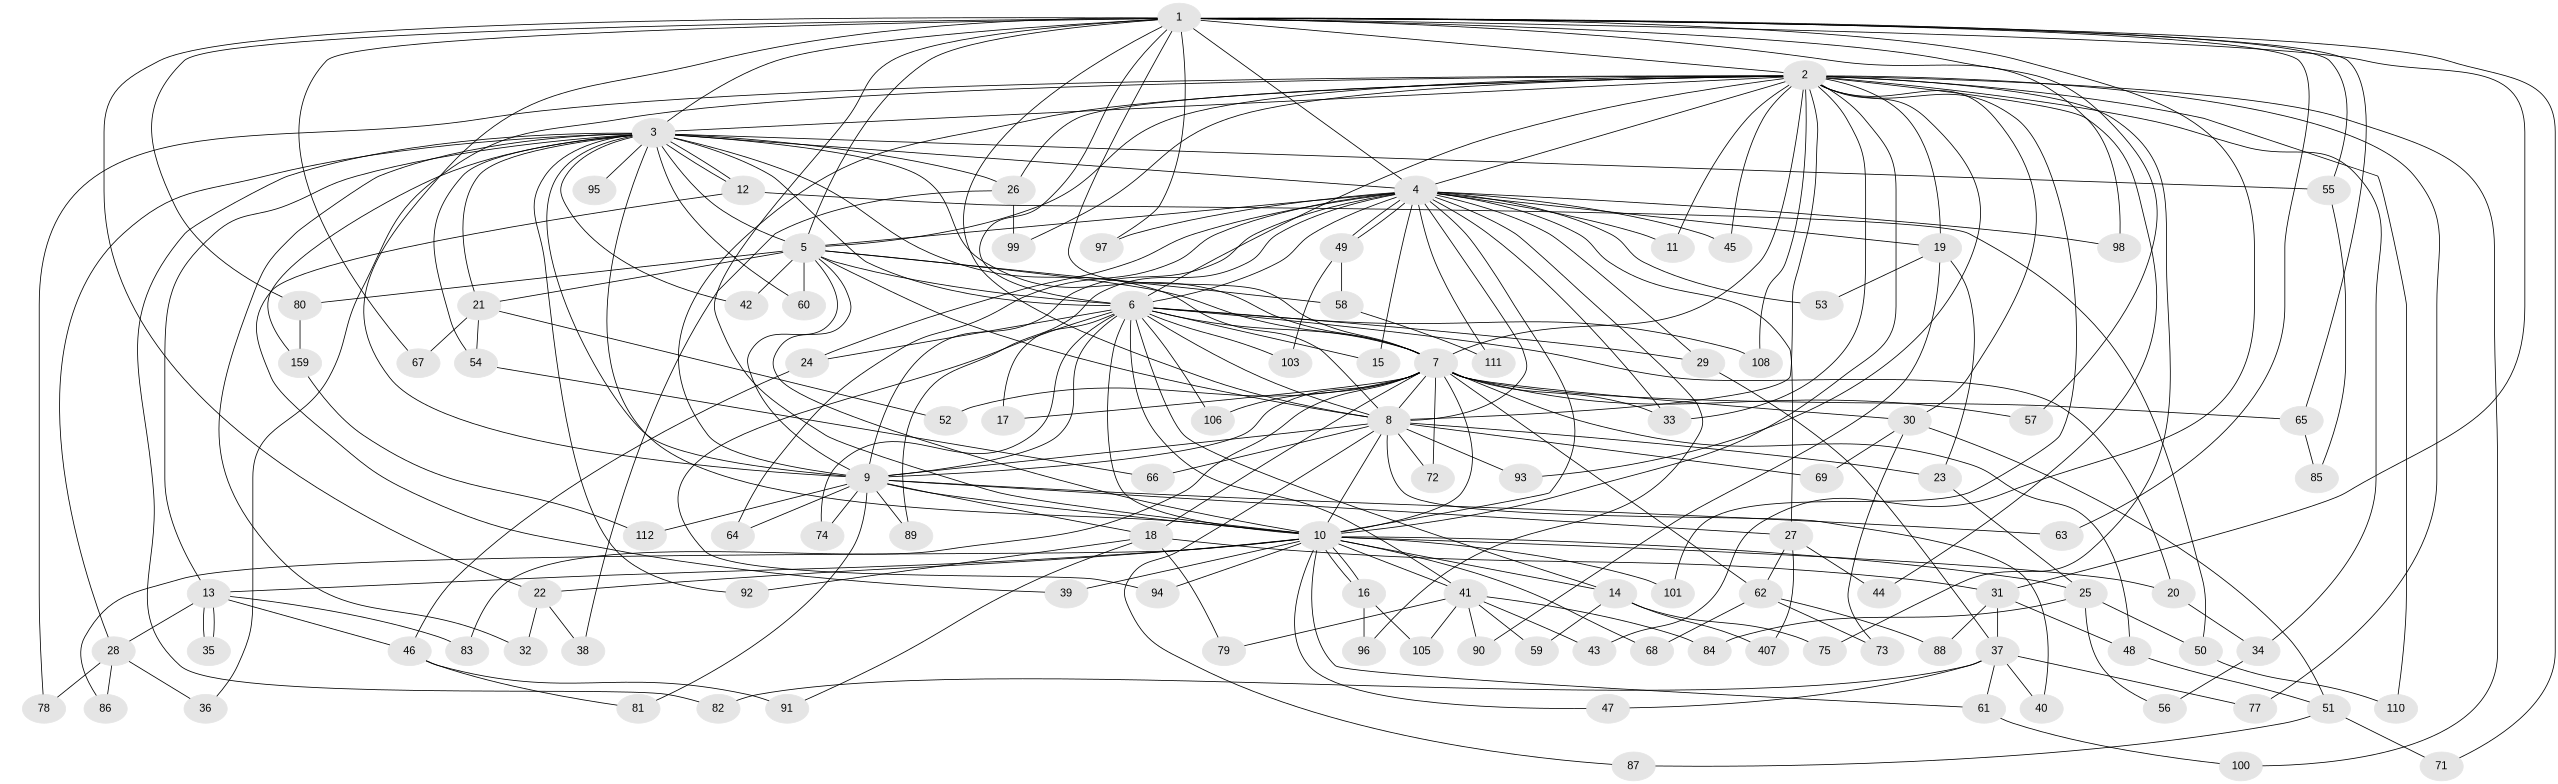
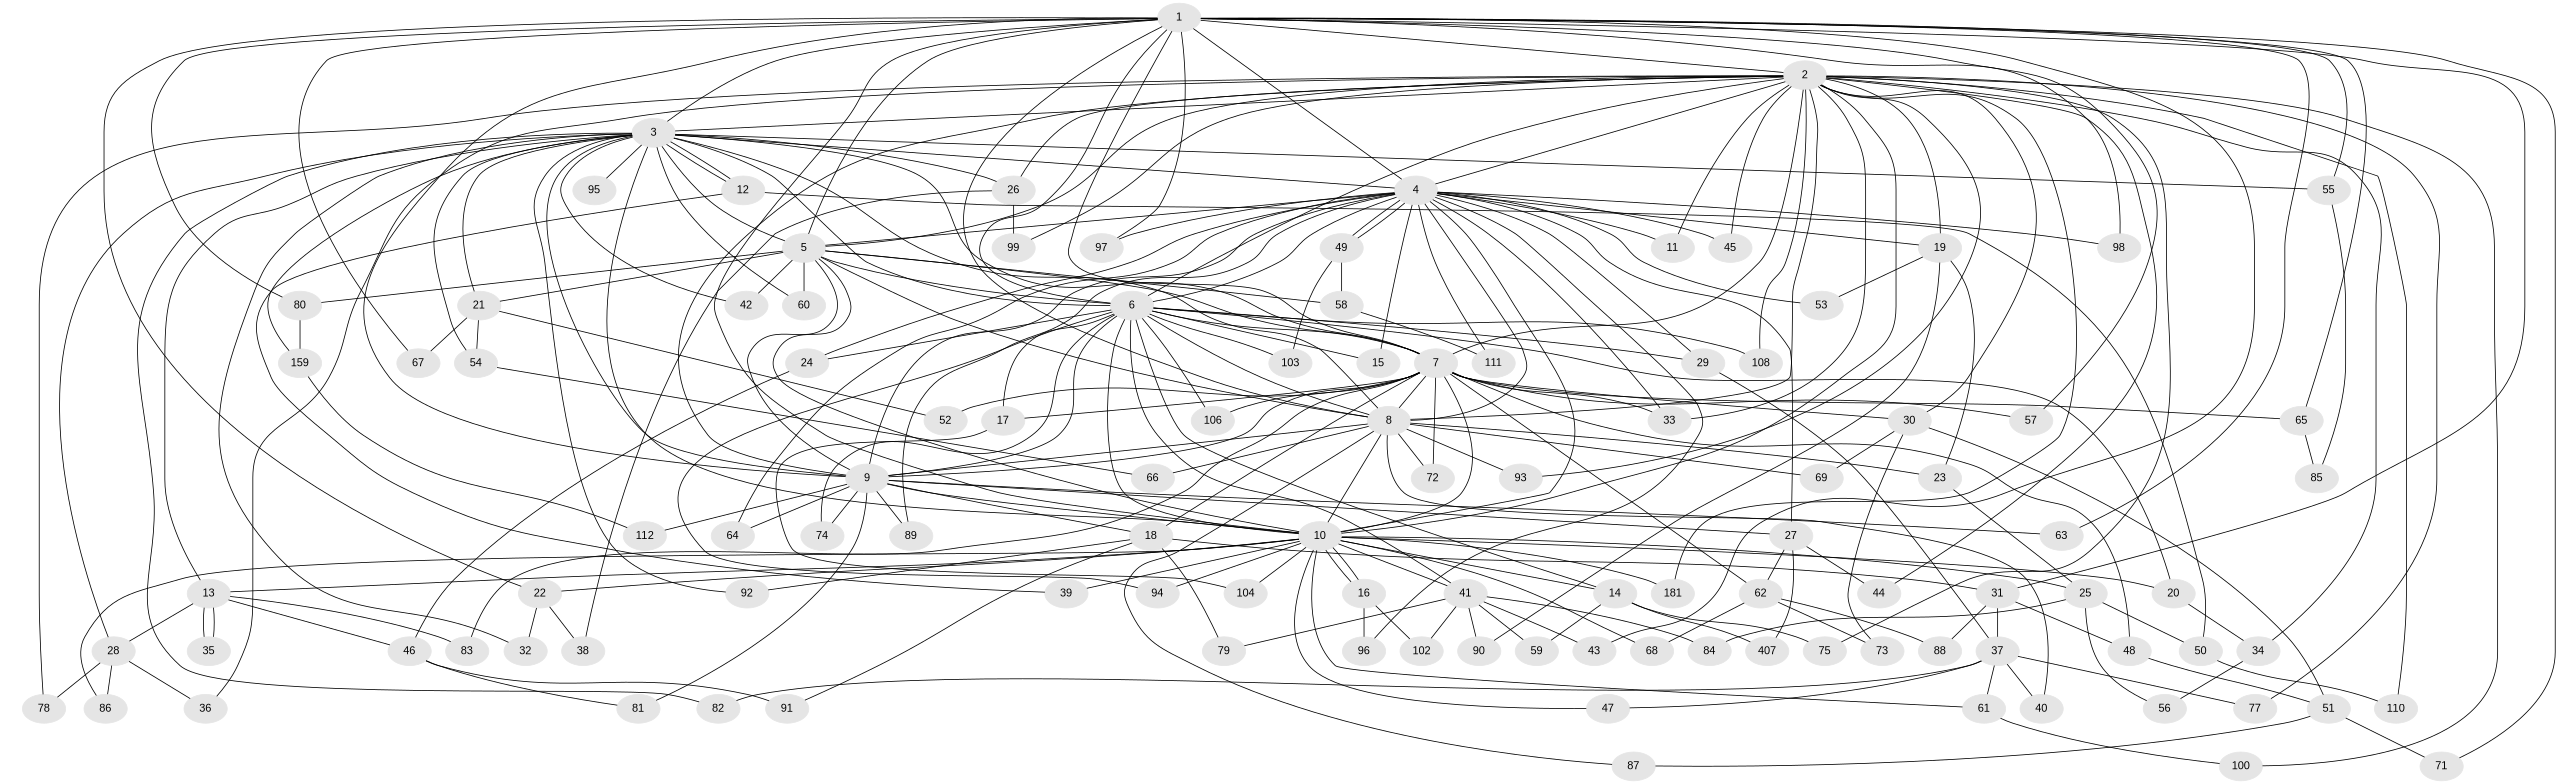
none -> (1246, 594)
(1673, 594) -> (1673, 594)
(1422, 651) -> (1422, 651)
